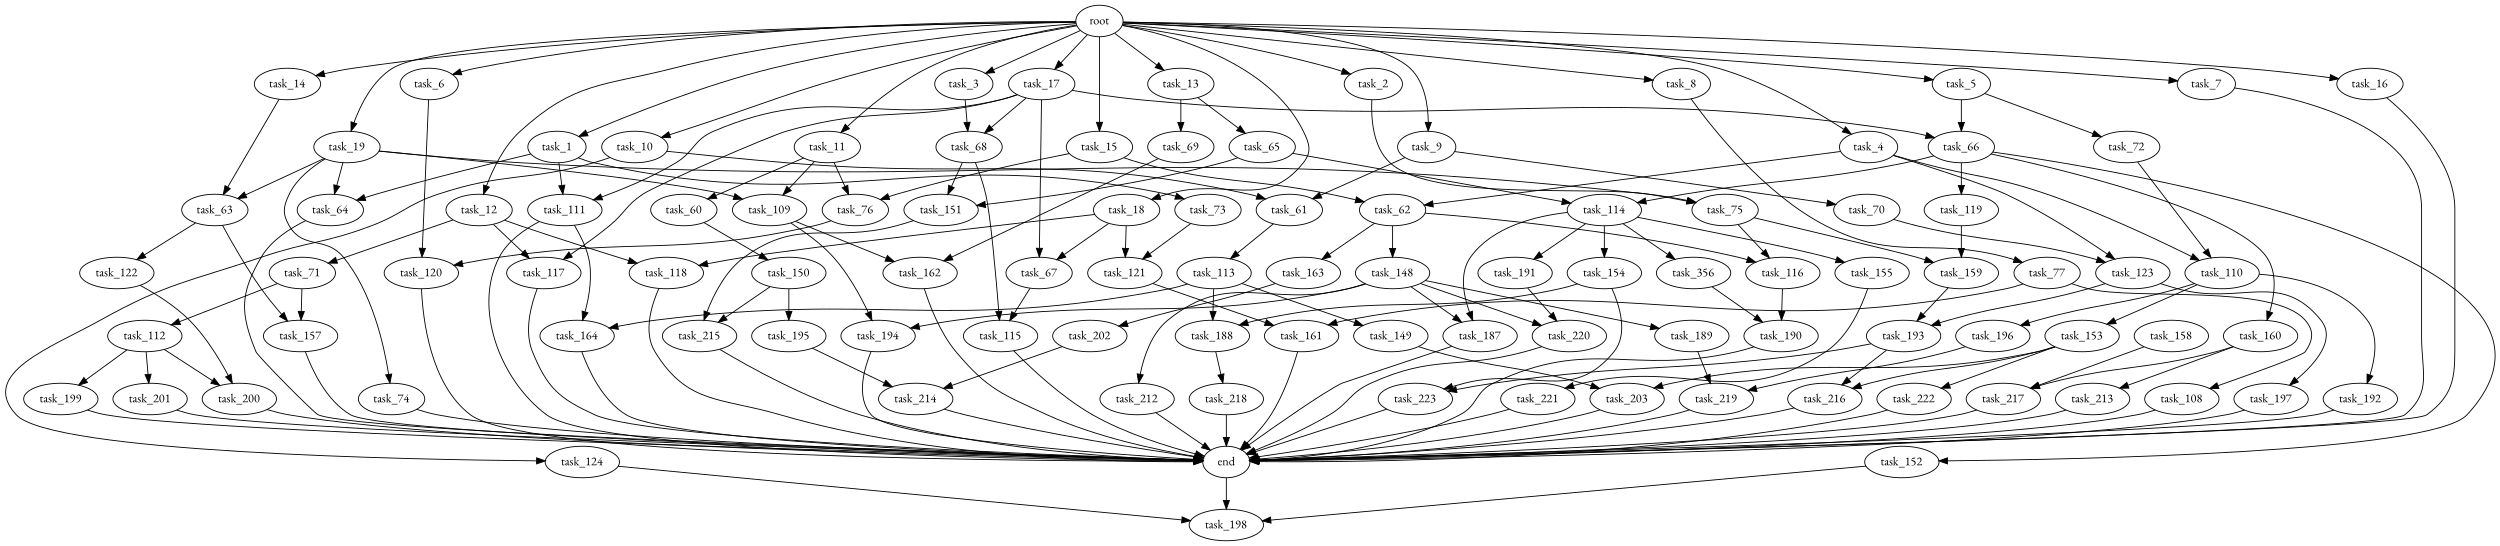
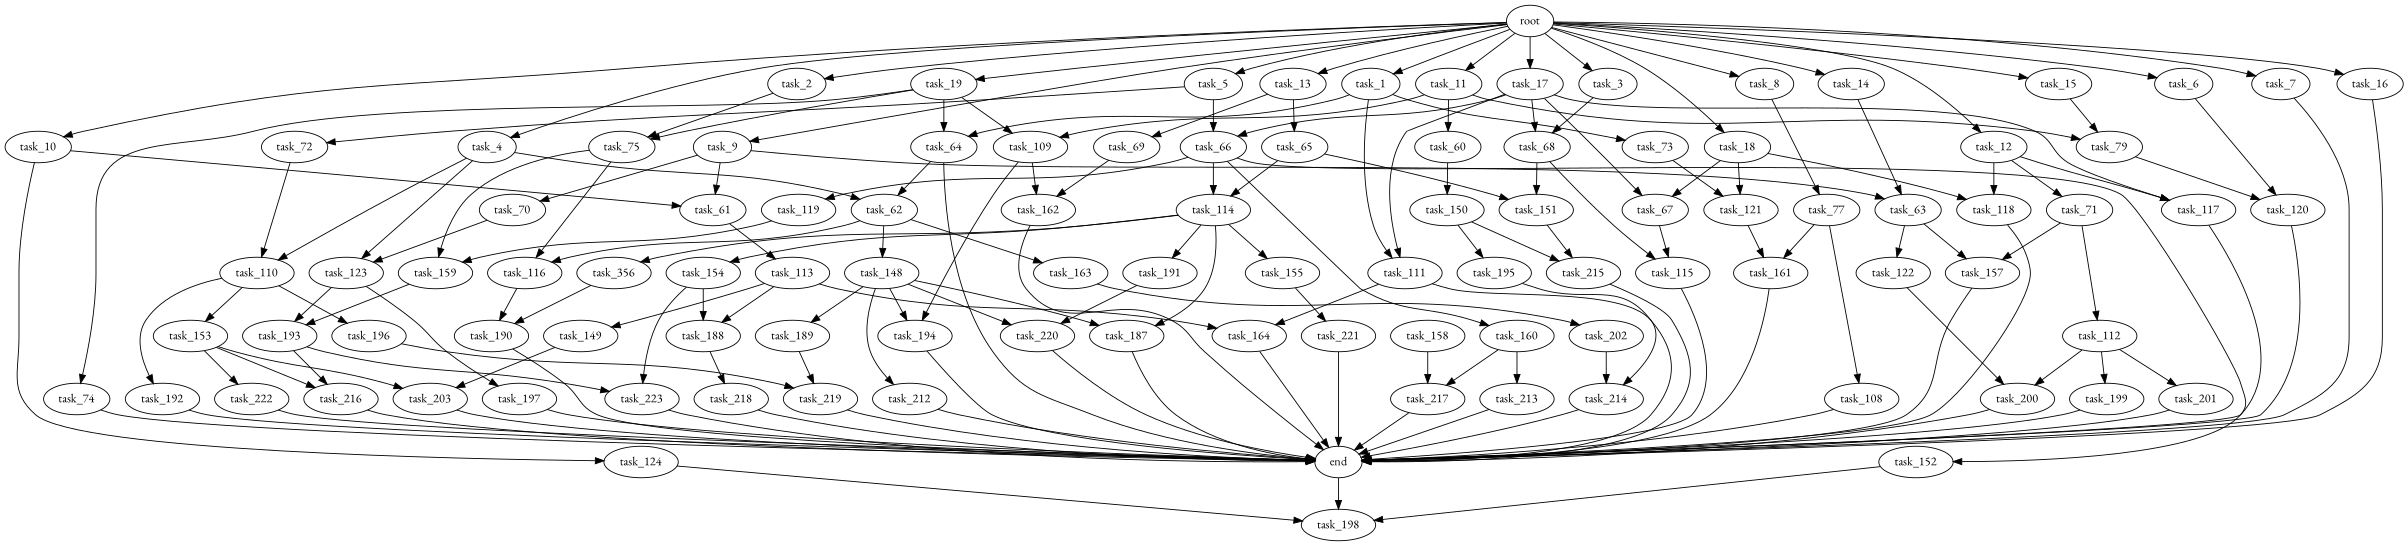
(285, 177) -> (1201, 167)
(1239, 181) -> (917, 175)
(855, 210) -> (2109, 147)
